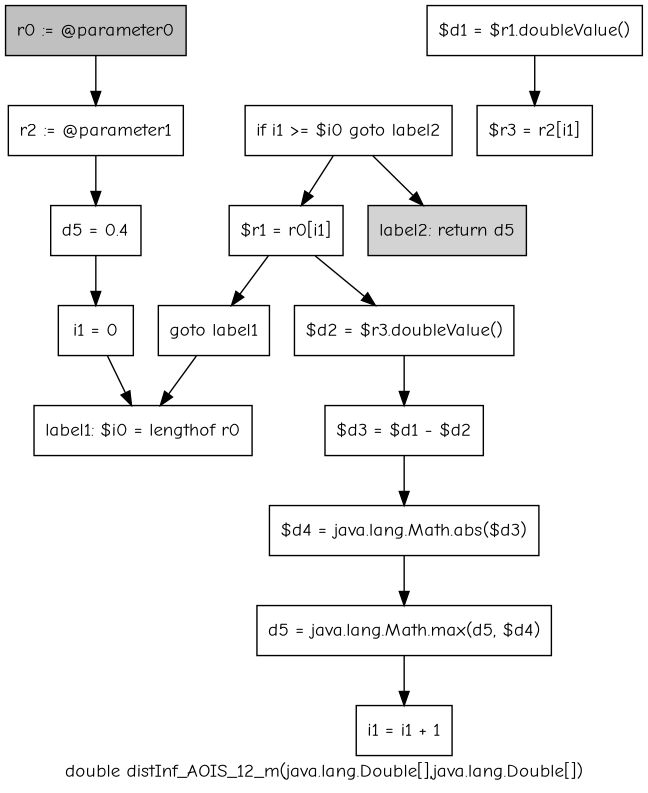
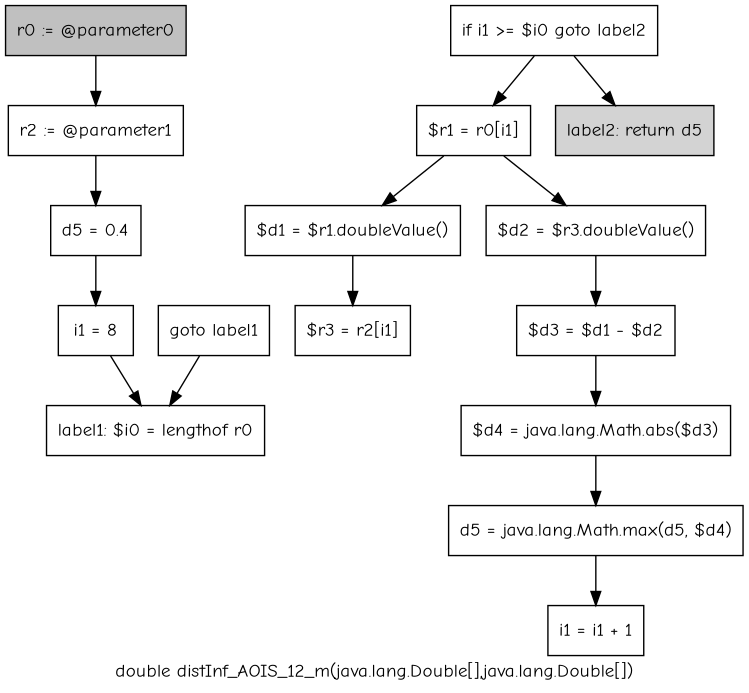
(254, 275) -> (419, 176)
(96, 331) -> (96, 331)
